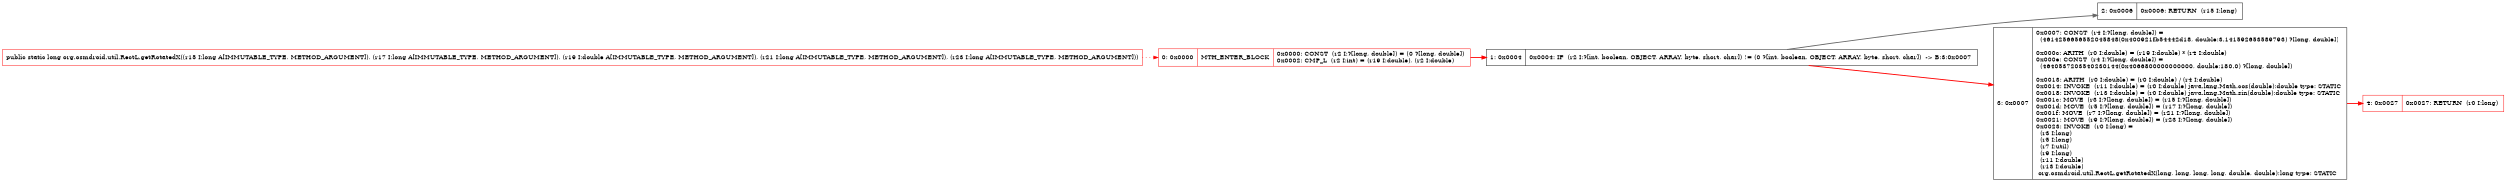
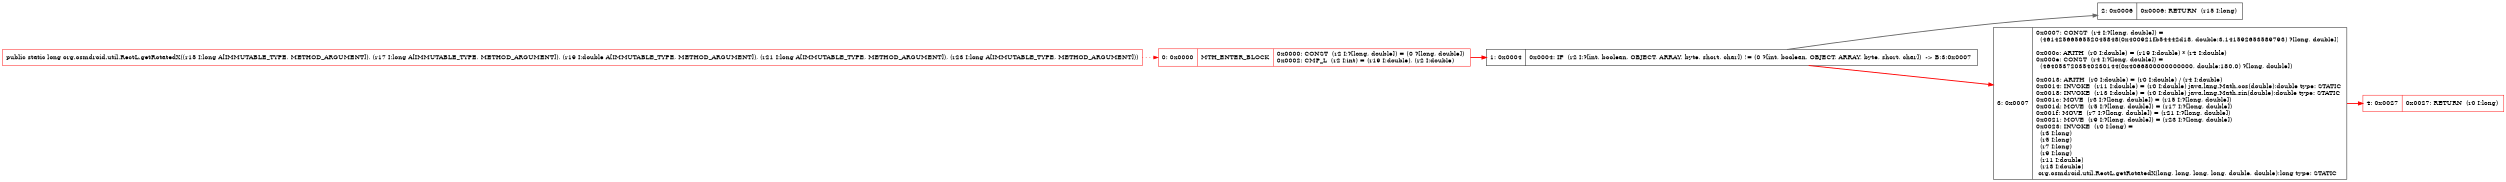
(2053, 147) -> (2054, 147)
